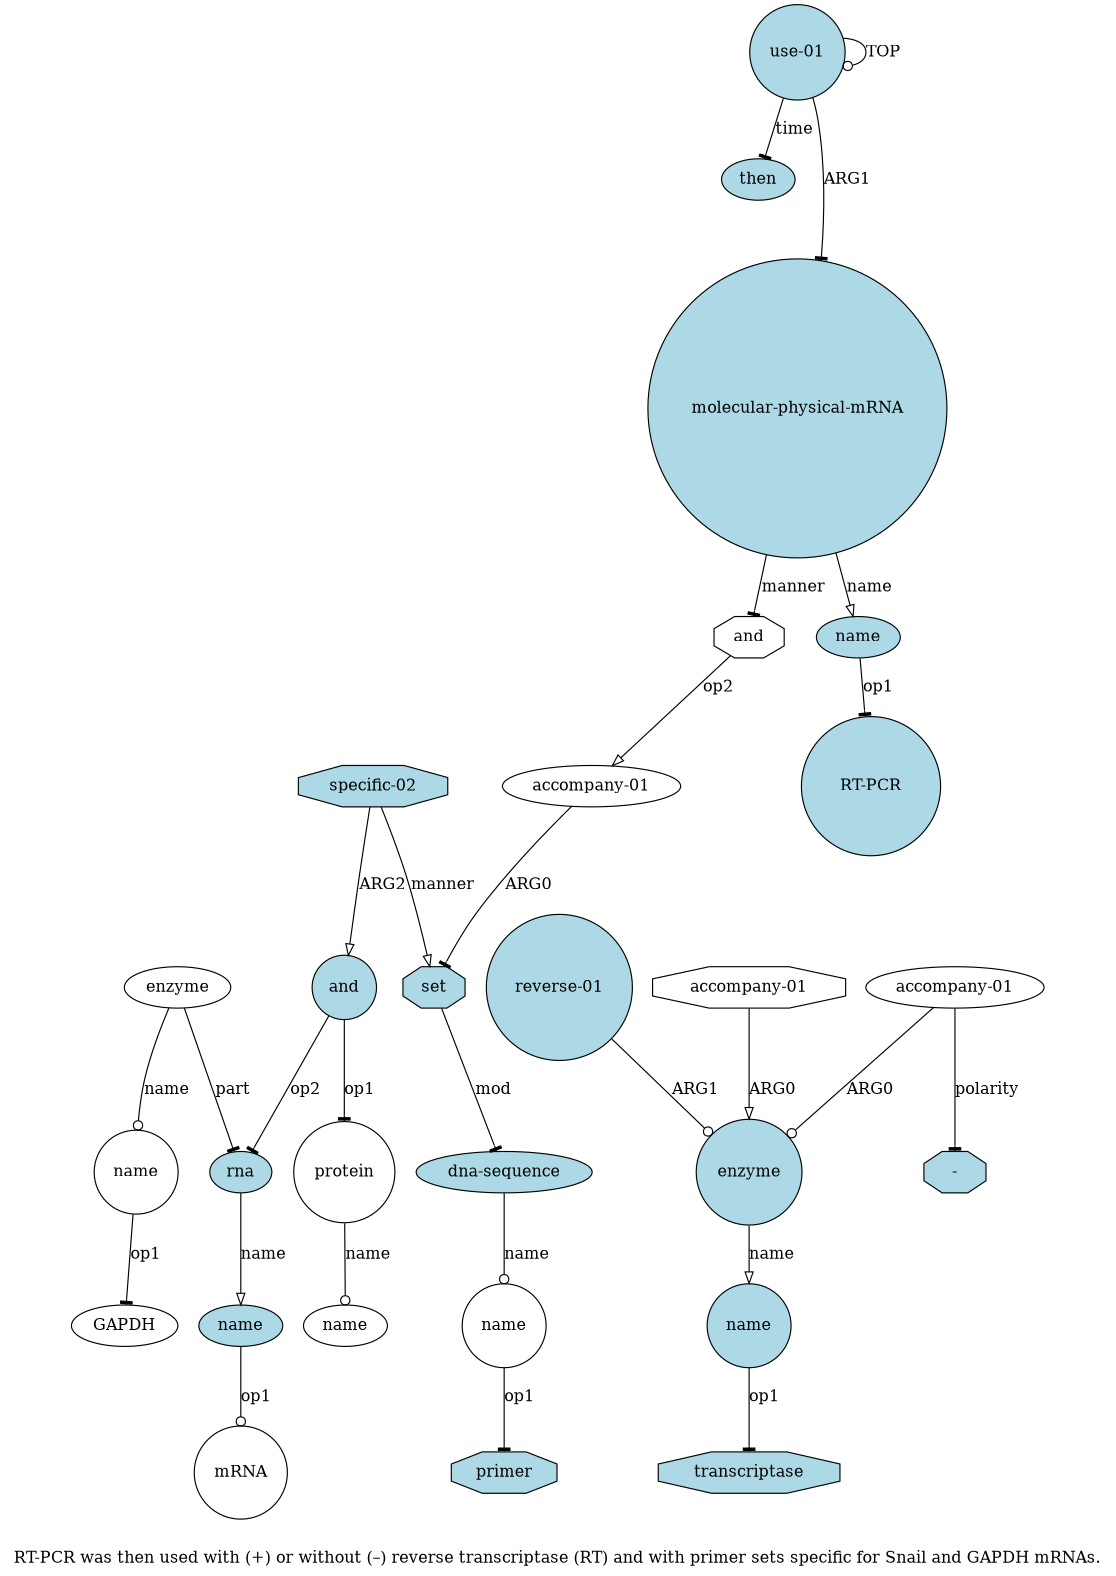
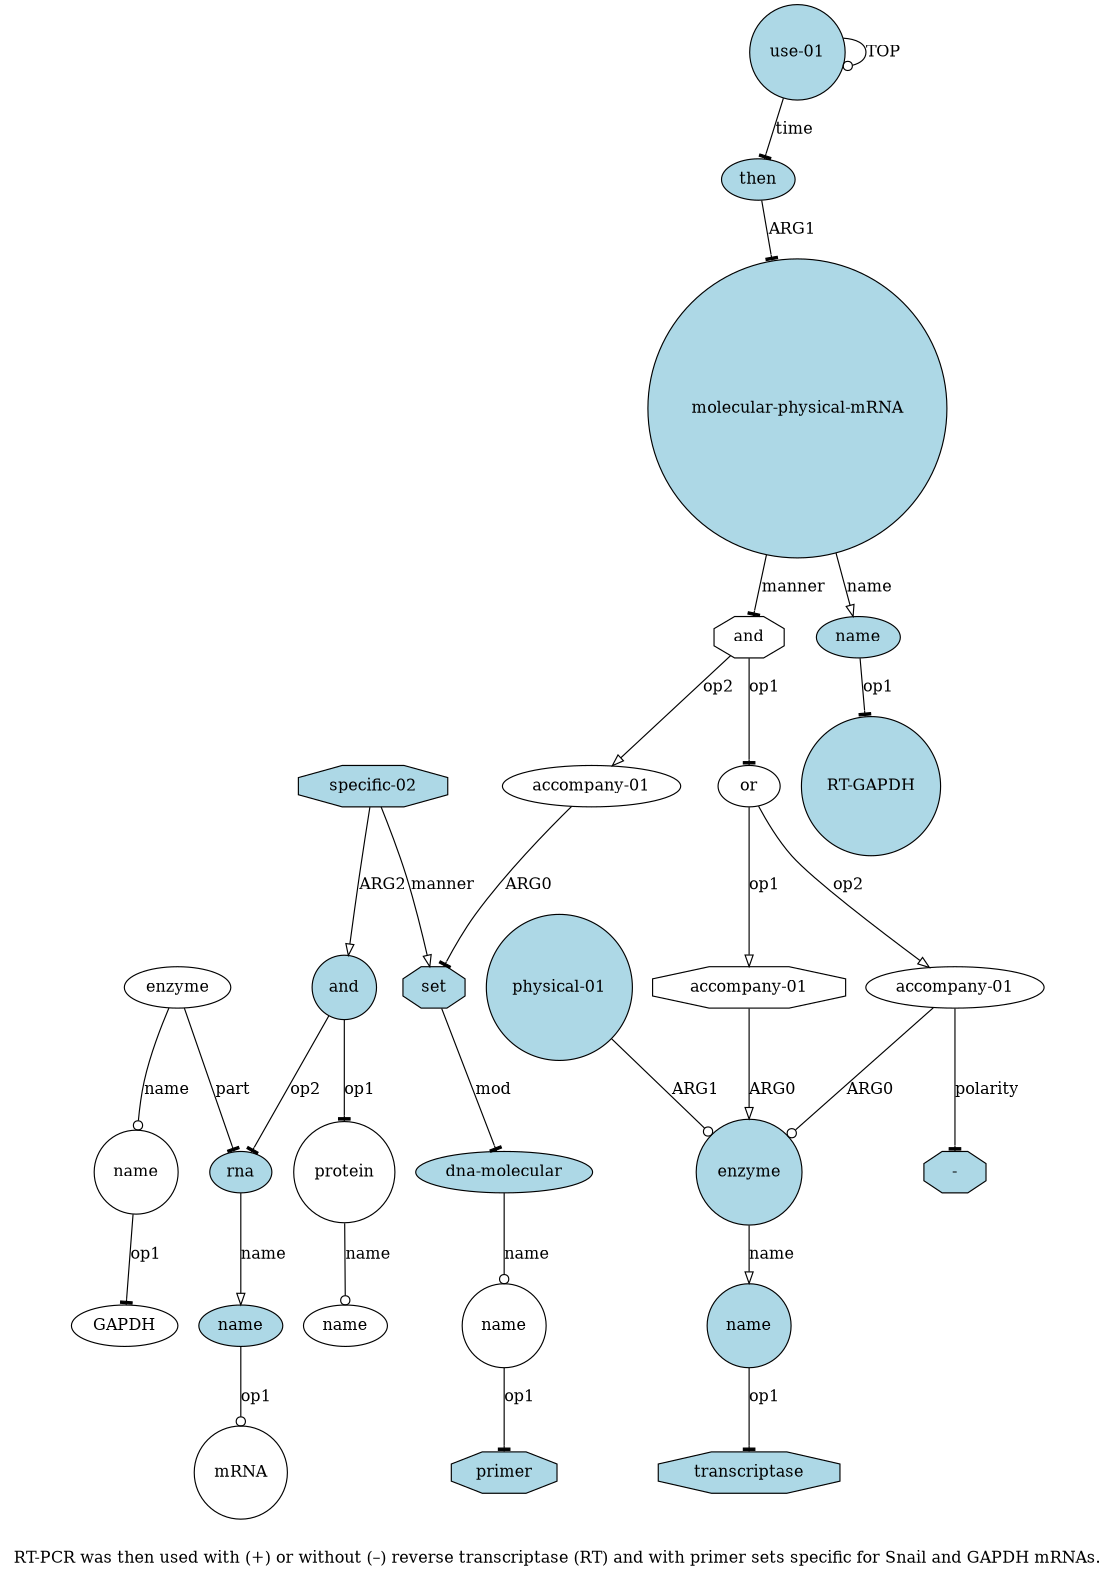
(823, 176) -> (766, 228)
none -> (749, 786)
(871, 786) -> (871, 786)
(559, 987) -> (559, 987)
(504, 1172) -> (504, 1172)
